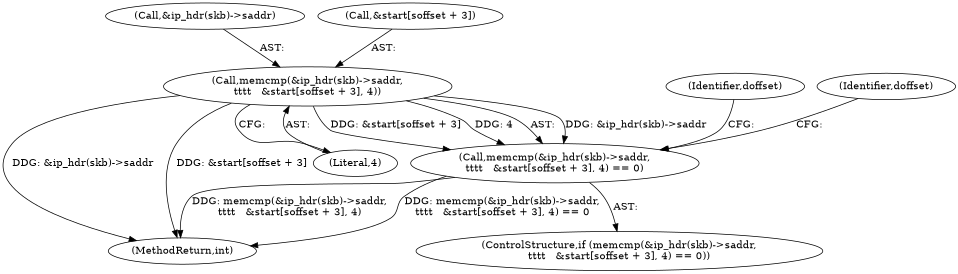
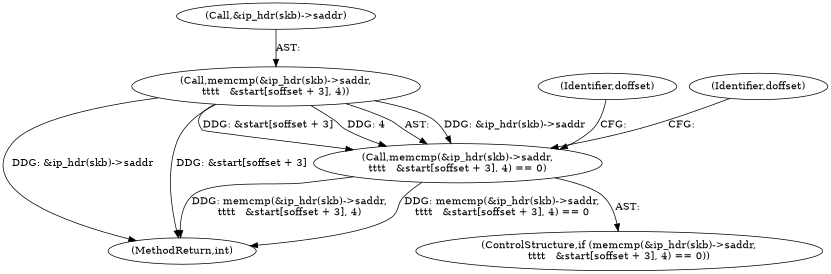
(410, 16) -> none
(355, 163) -> none
